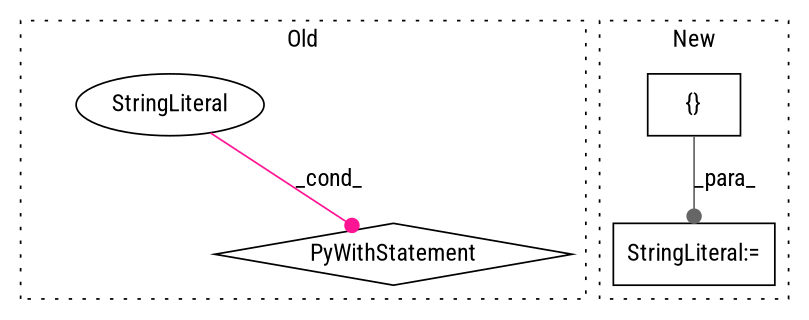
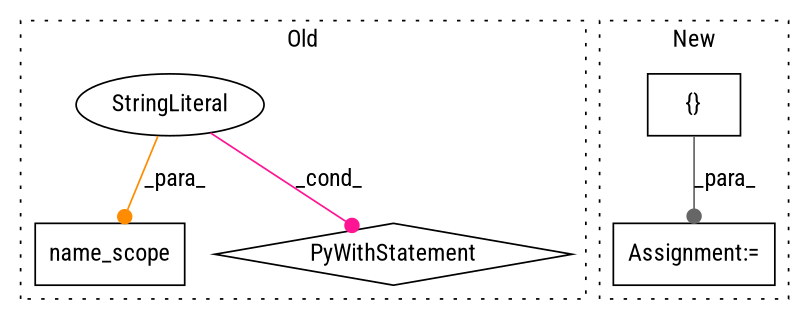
none -> (110, 254)
(694, 254) -> (694, 254)
